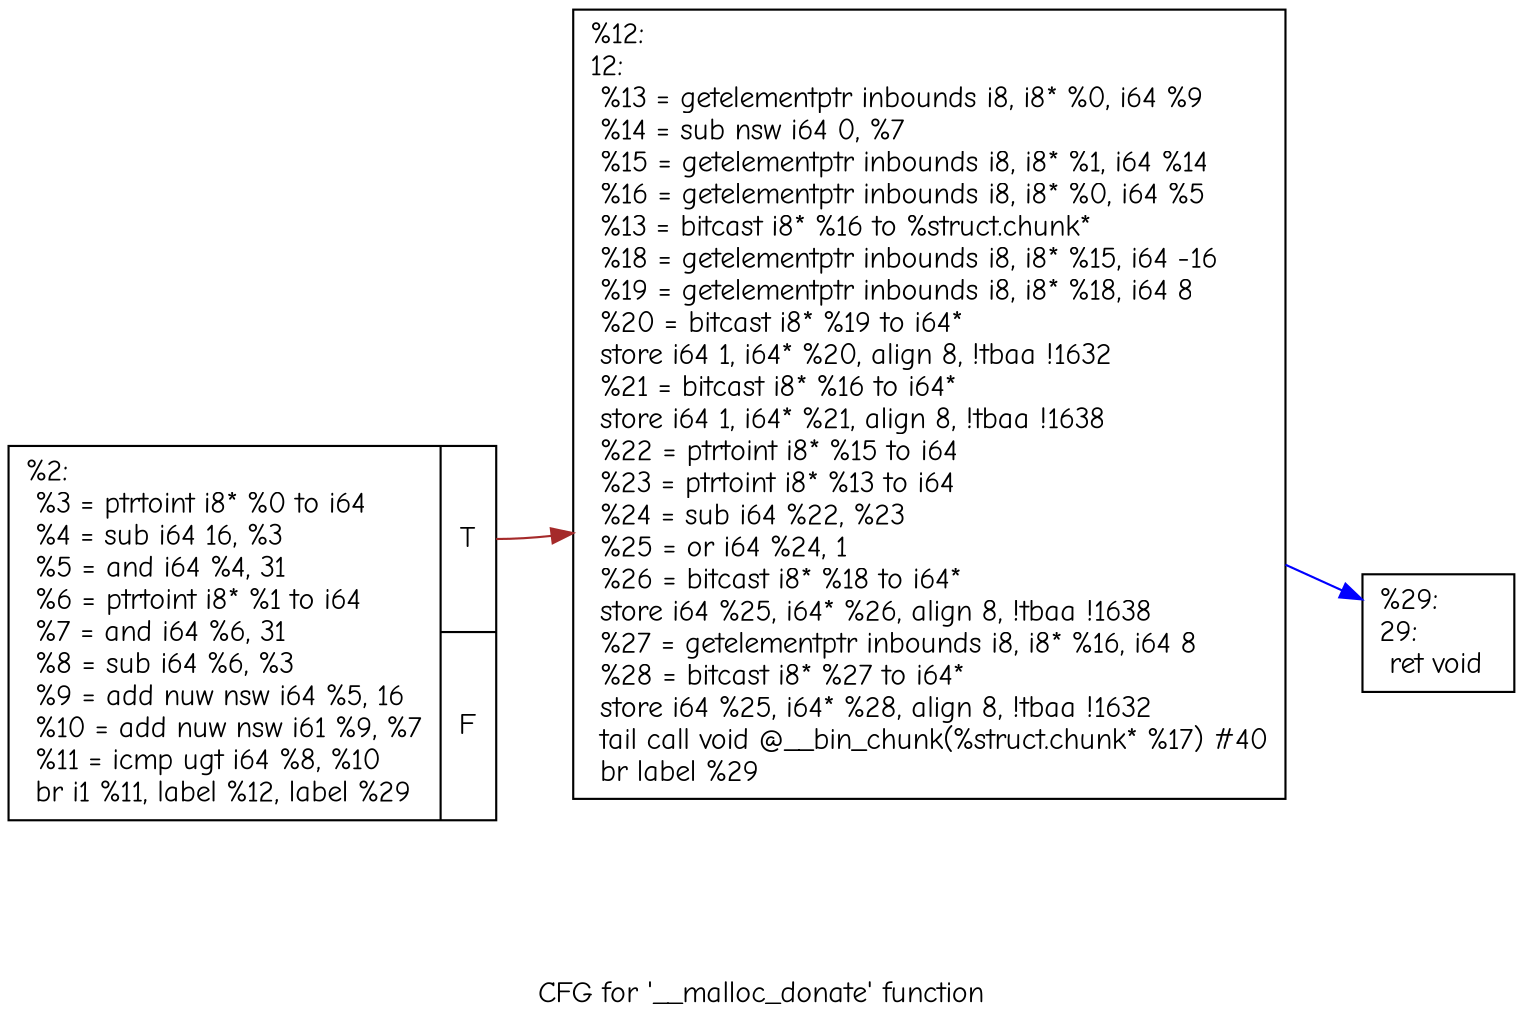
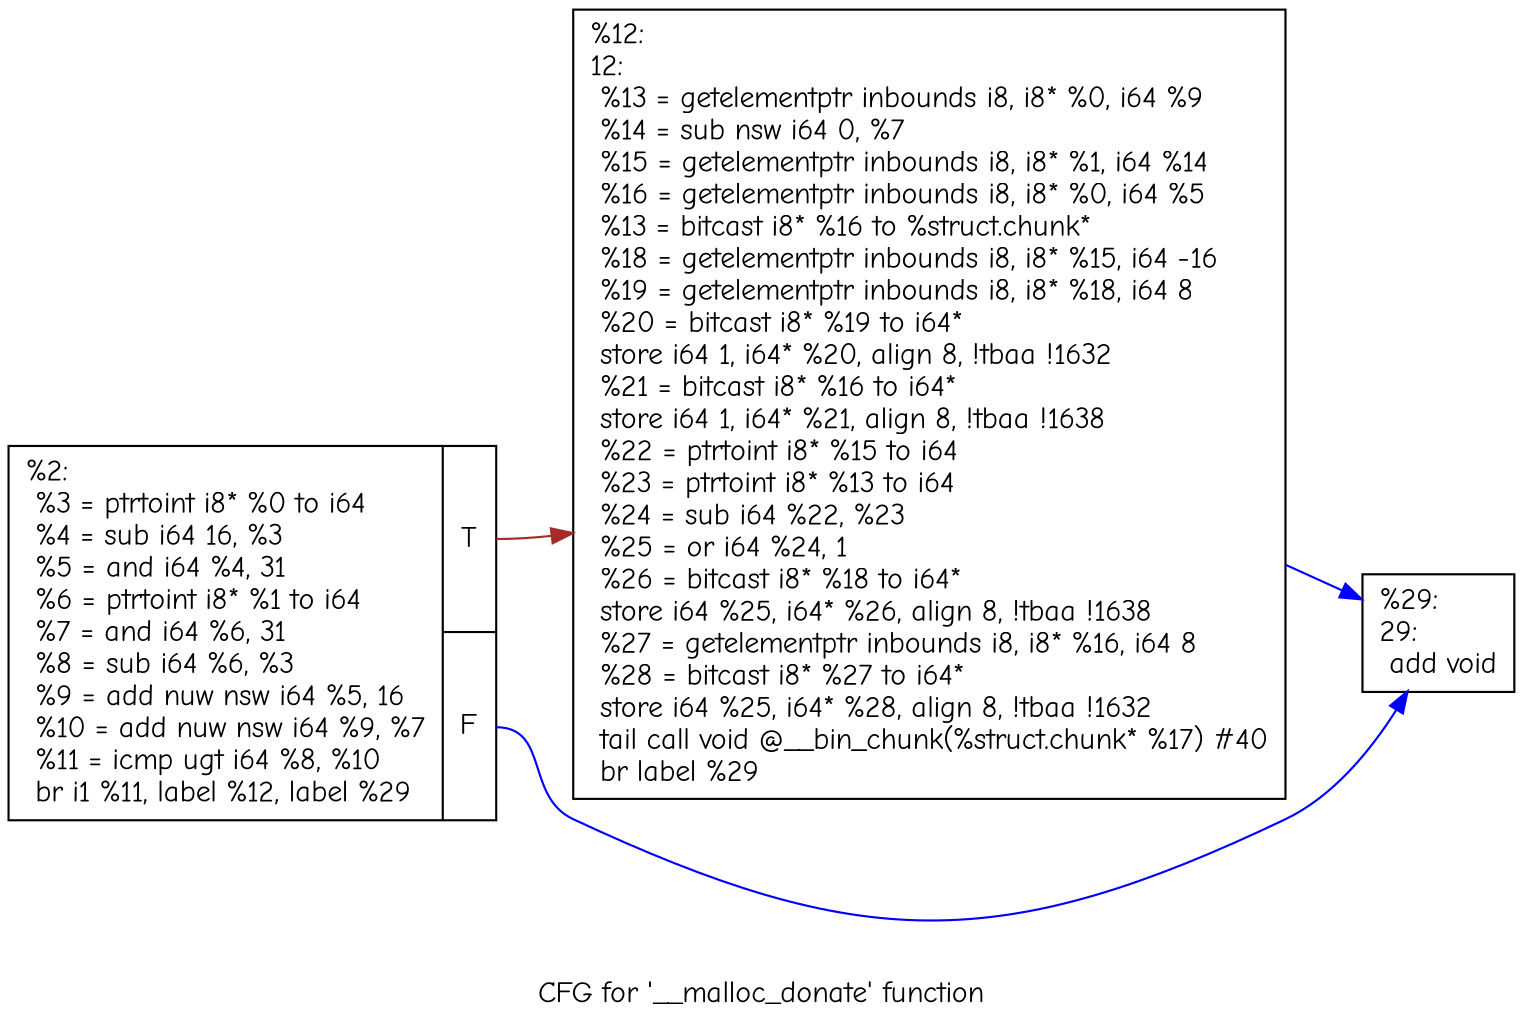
(1432, 664) -> (1438, 664)
(225, 728) -> (226, 728)
none -> (944, 919)
